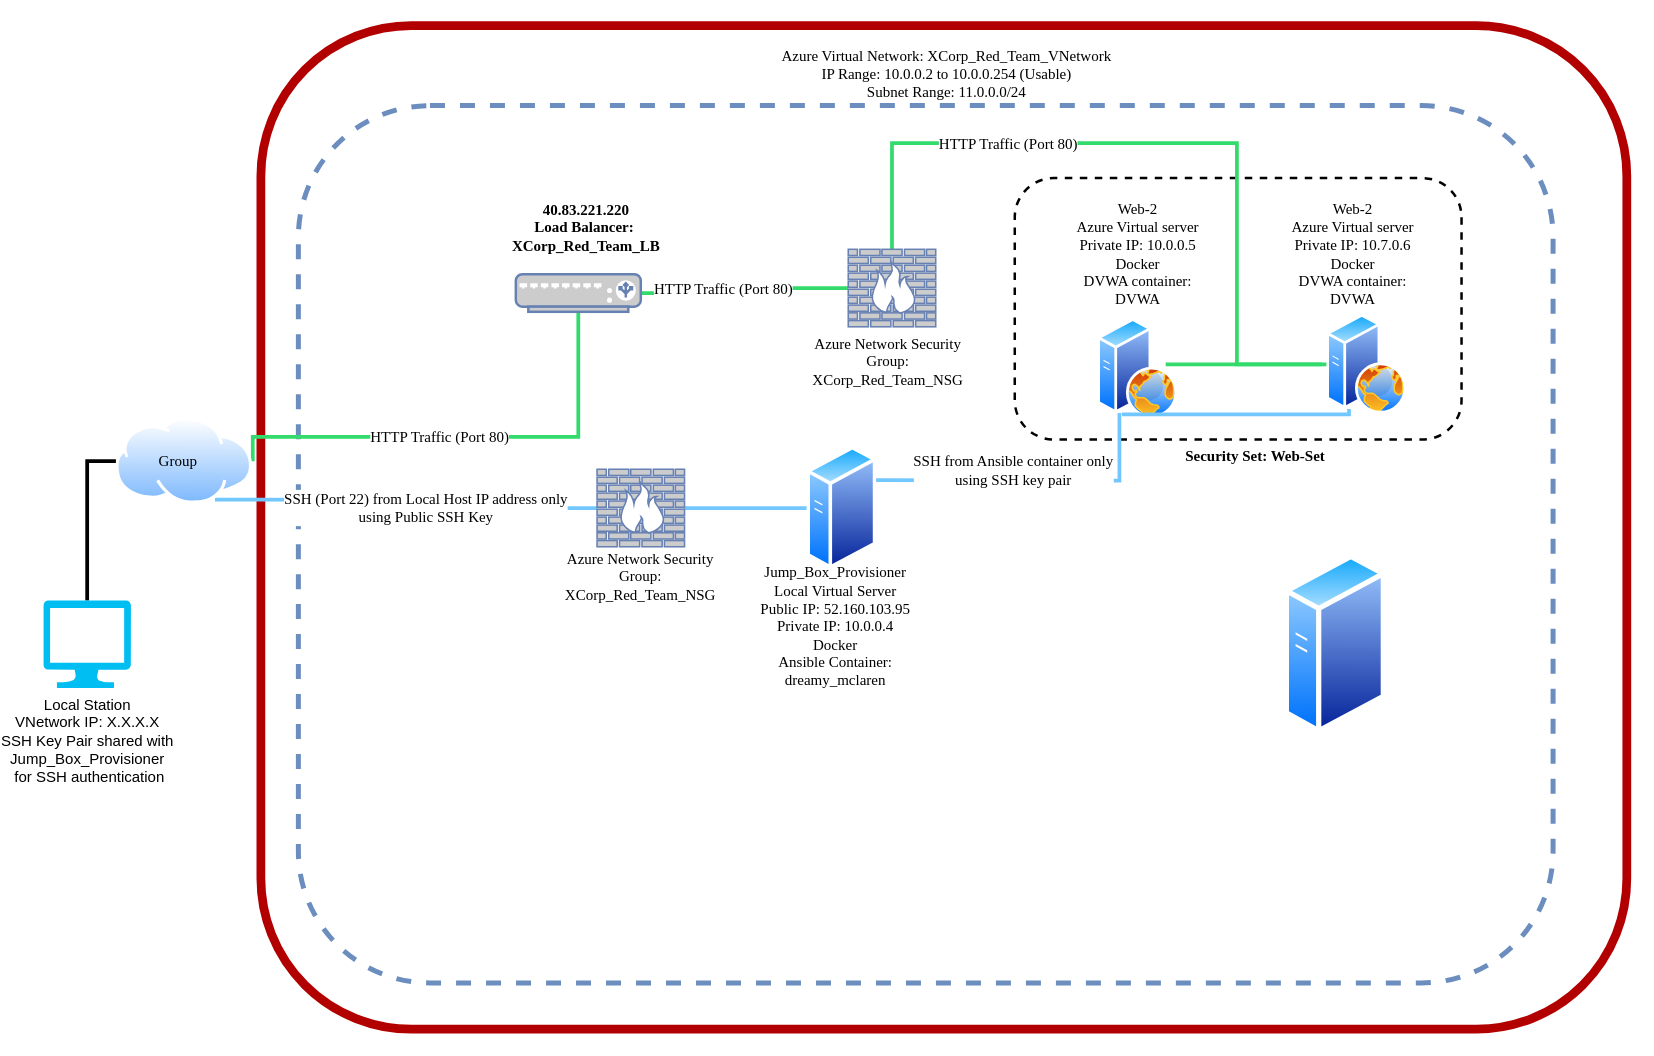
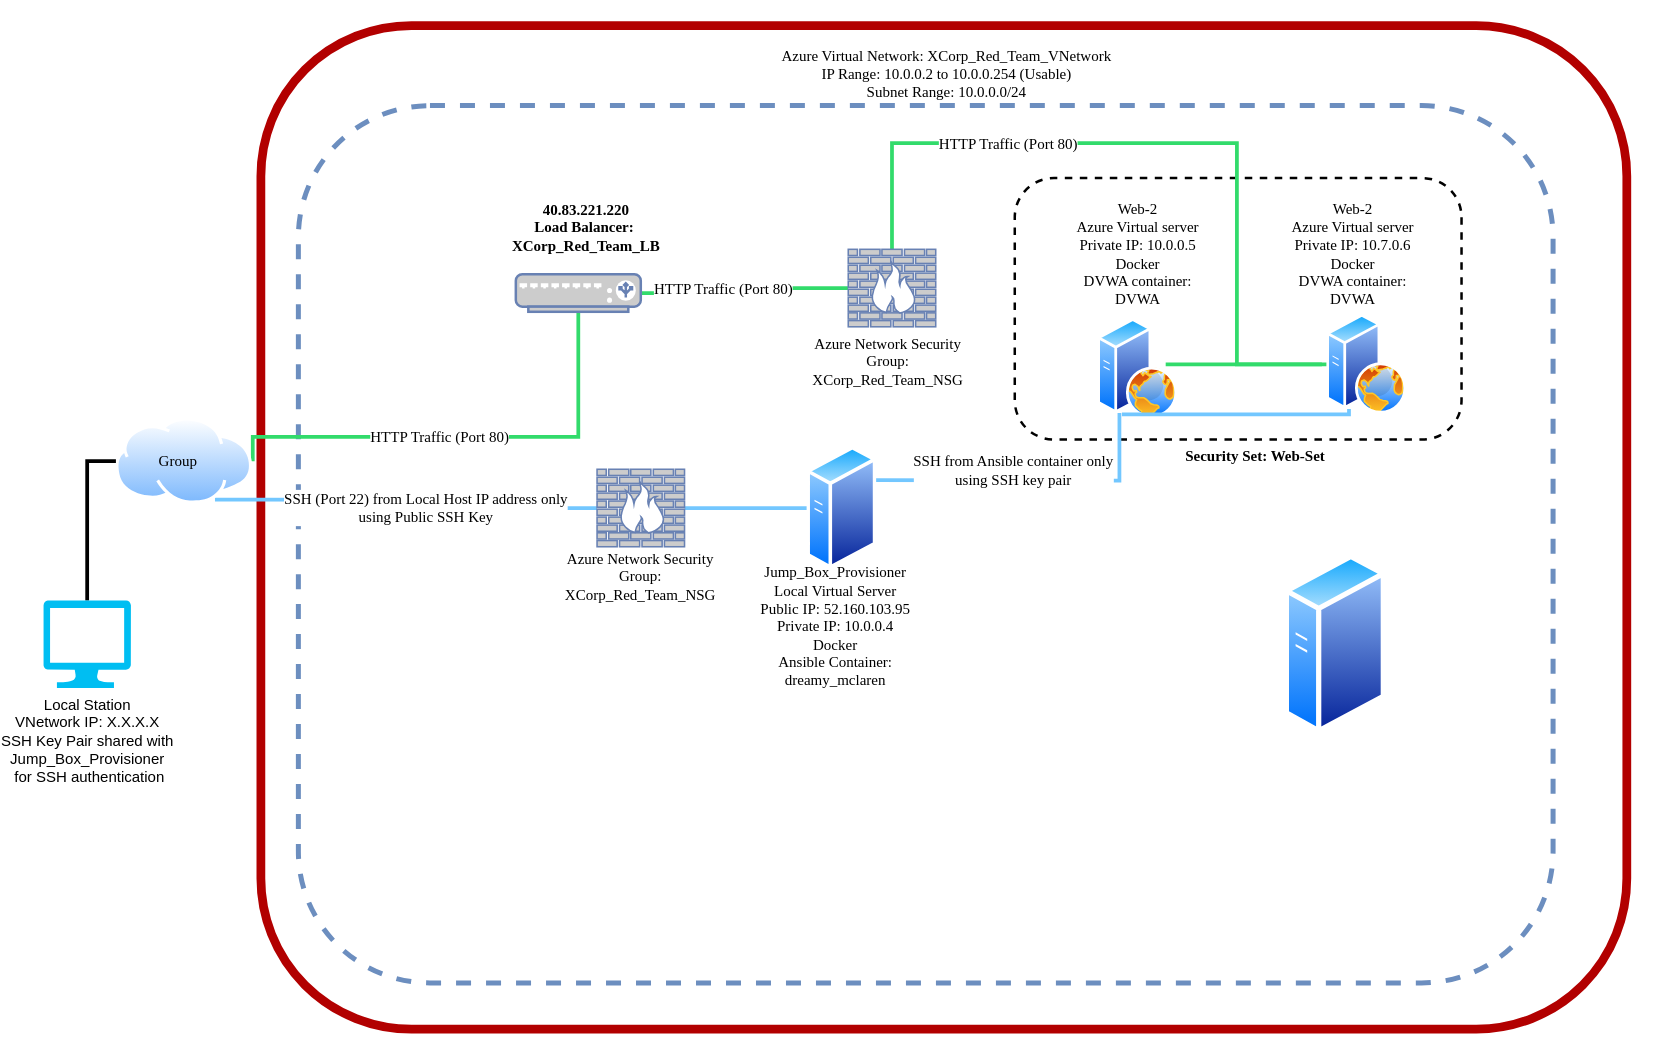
(947, 74) -> (947, 74)
